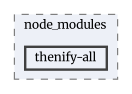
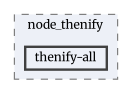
(66, 26) -> (66, 26)
